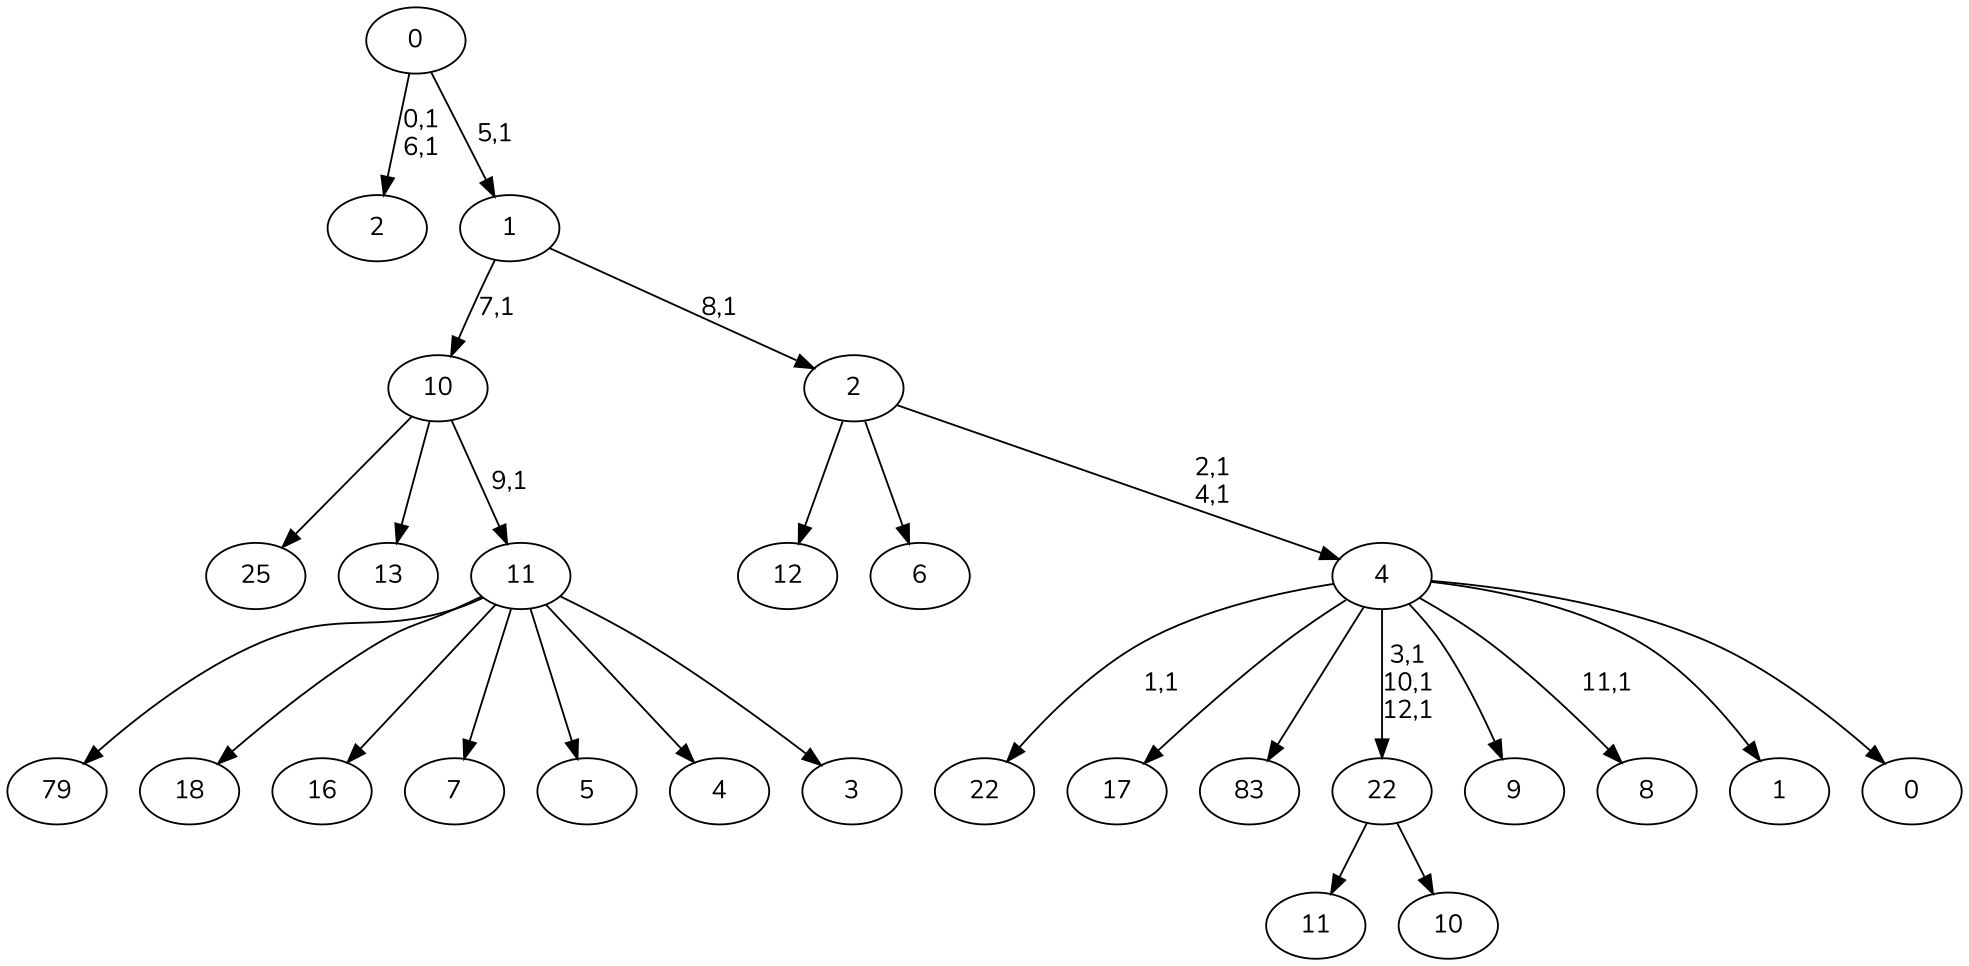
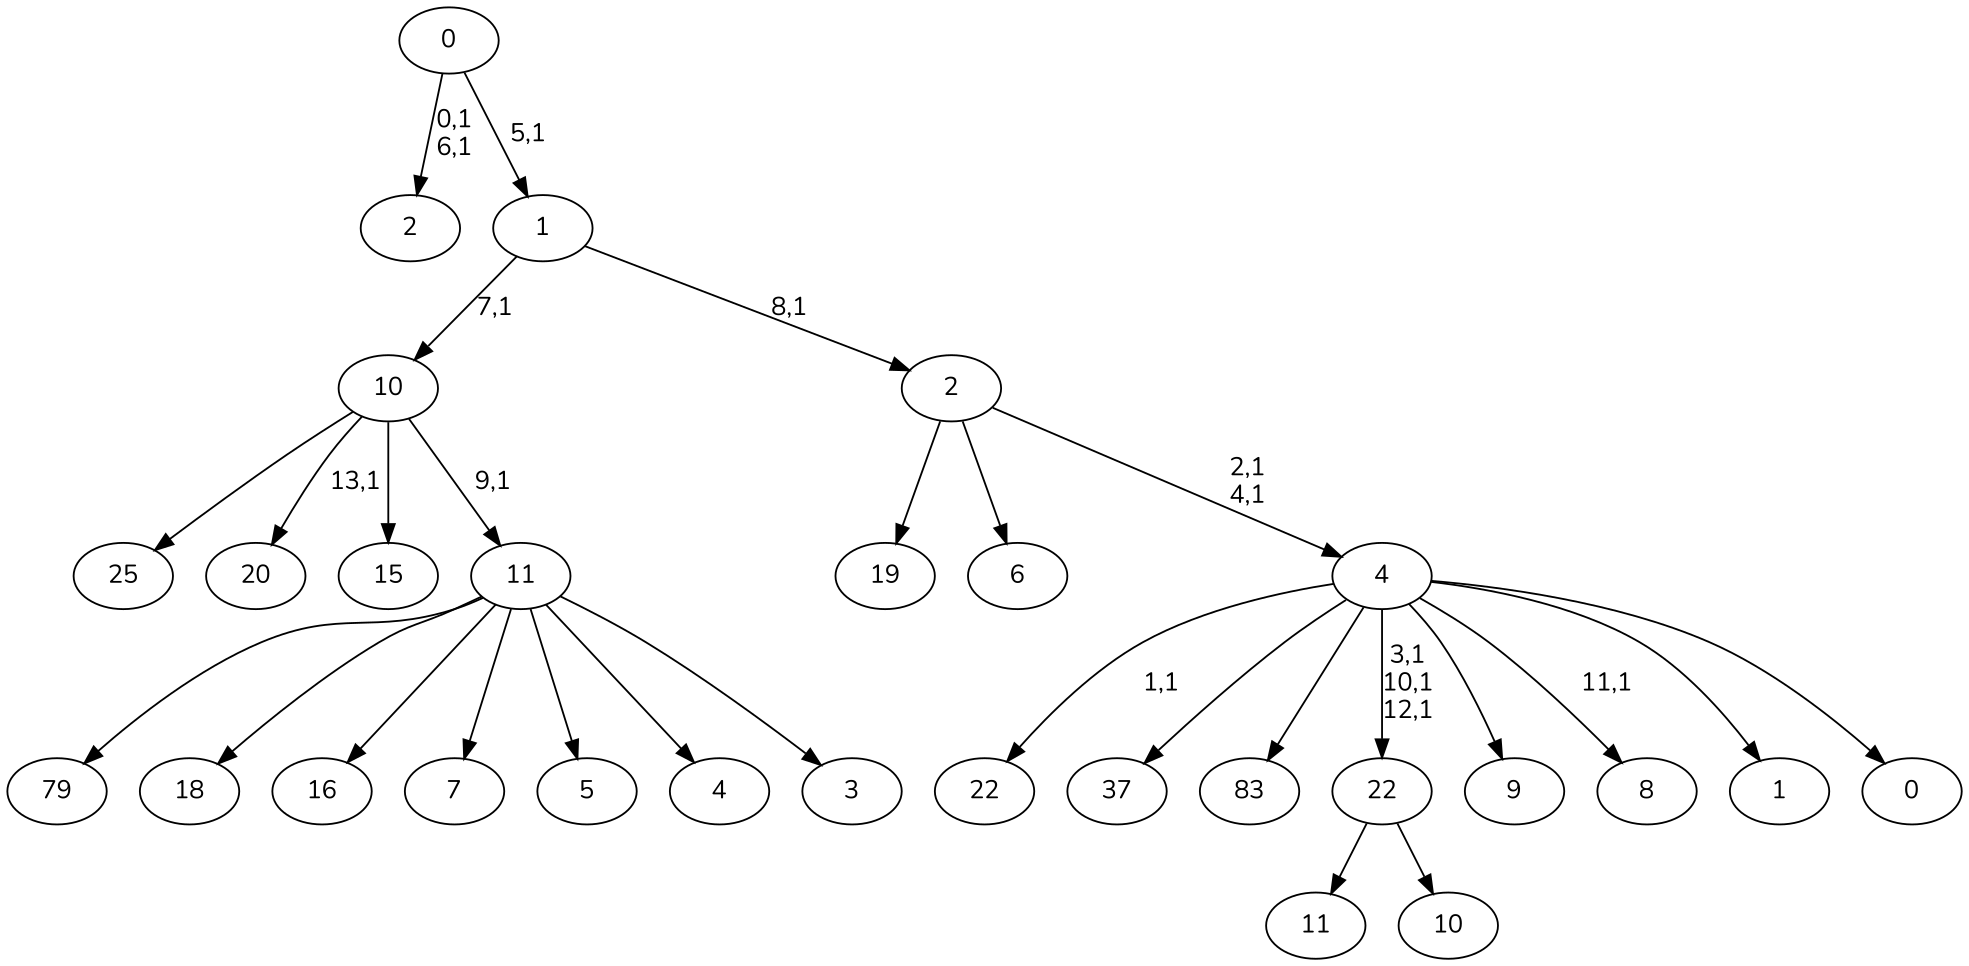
none -> (256, 576)
(388, 576) -> (388, 576)
(788, 576) -> (885, 576)
(1117, 791) -> (1117, 791)
